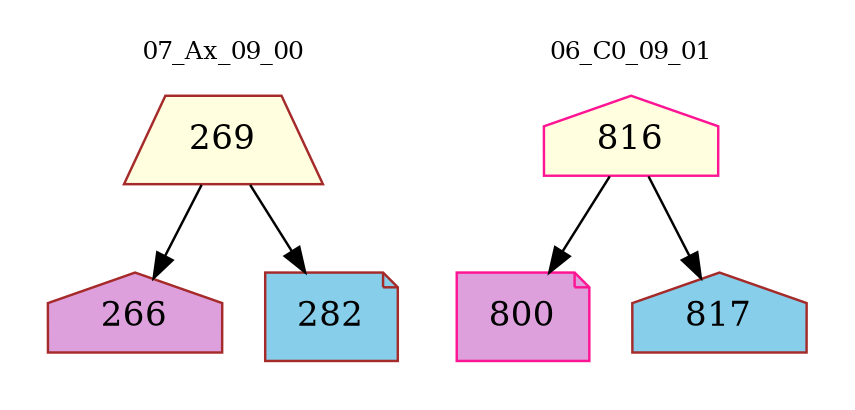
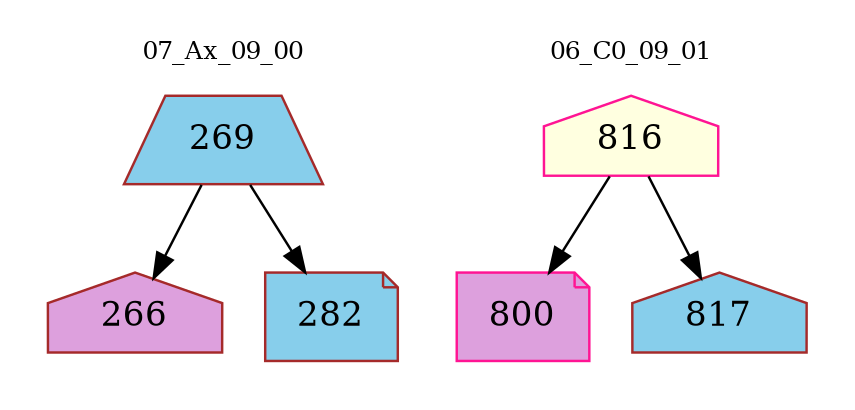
(223, 140) -> (223, 140)
